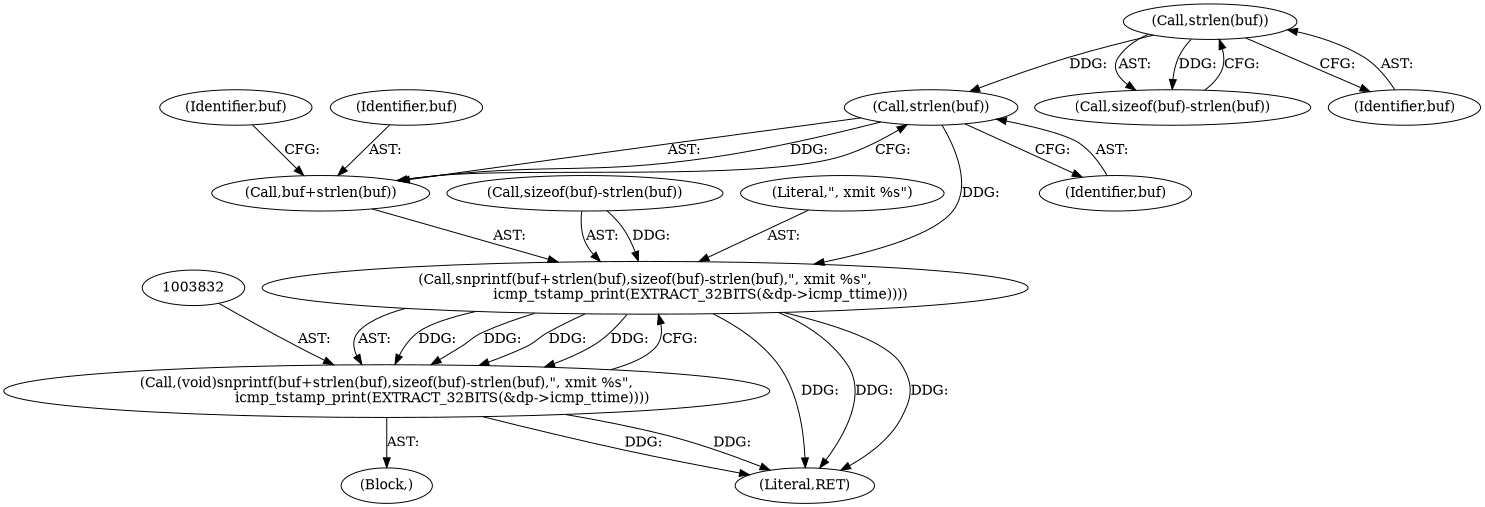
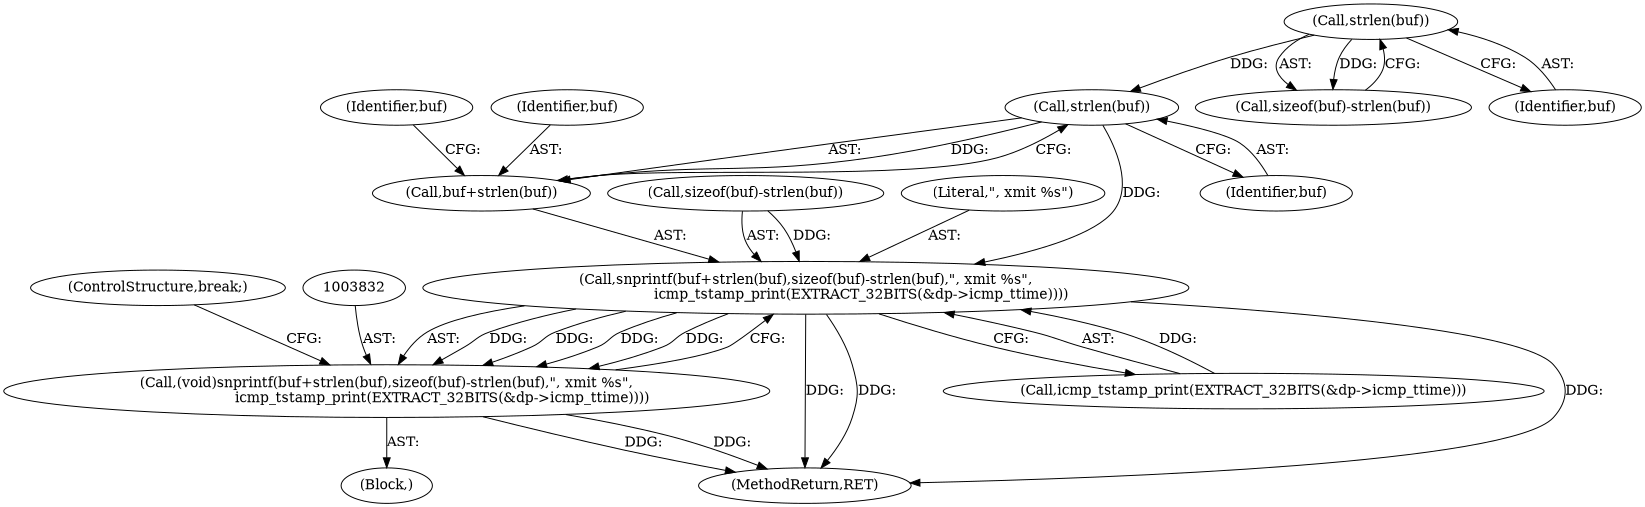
none -> (158, 288)
none -> (1244, 391)
(805, 486) -> (805, 486)
